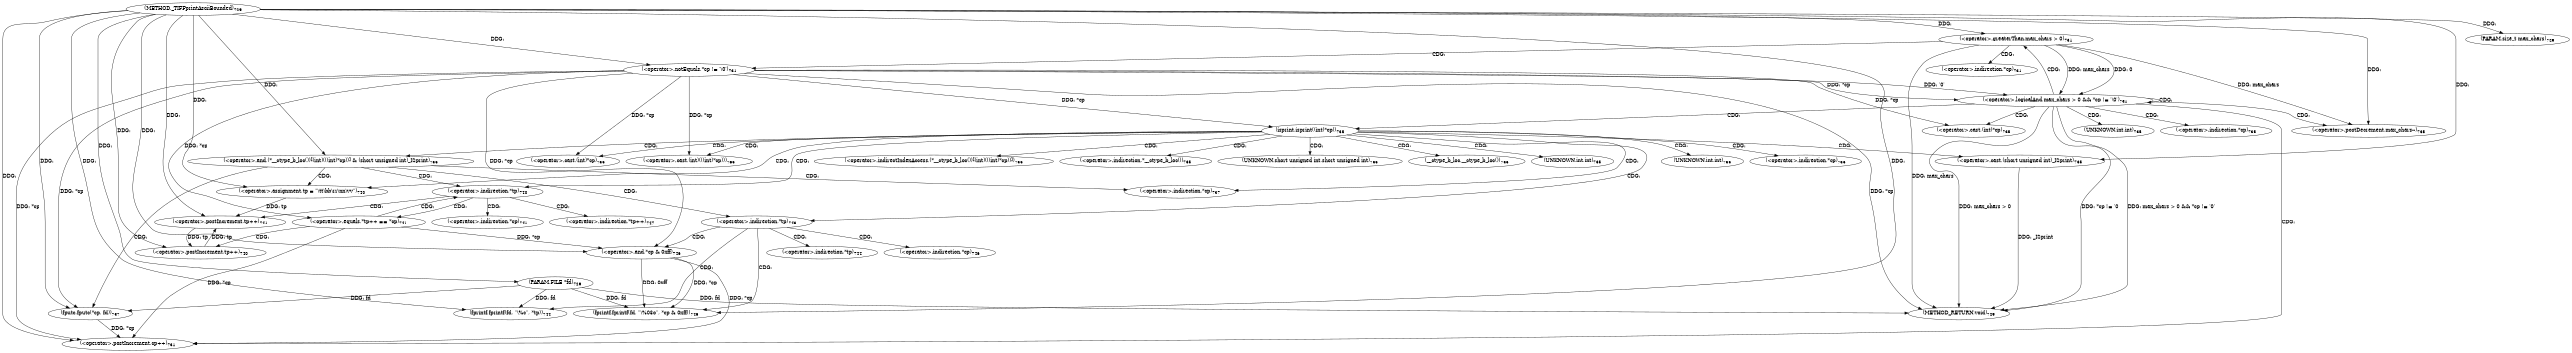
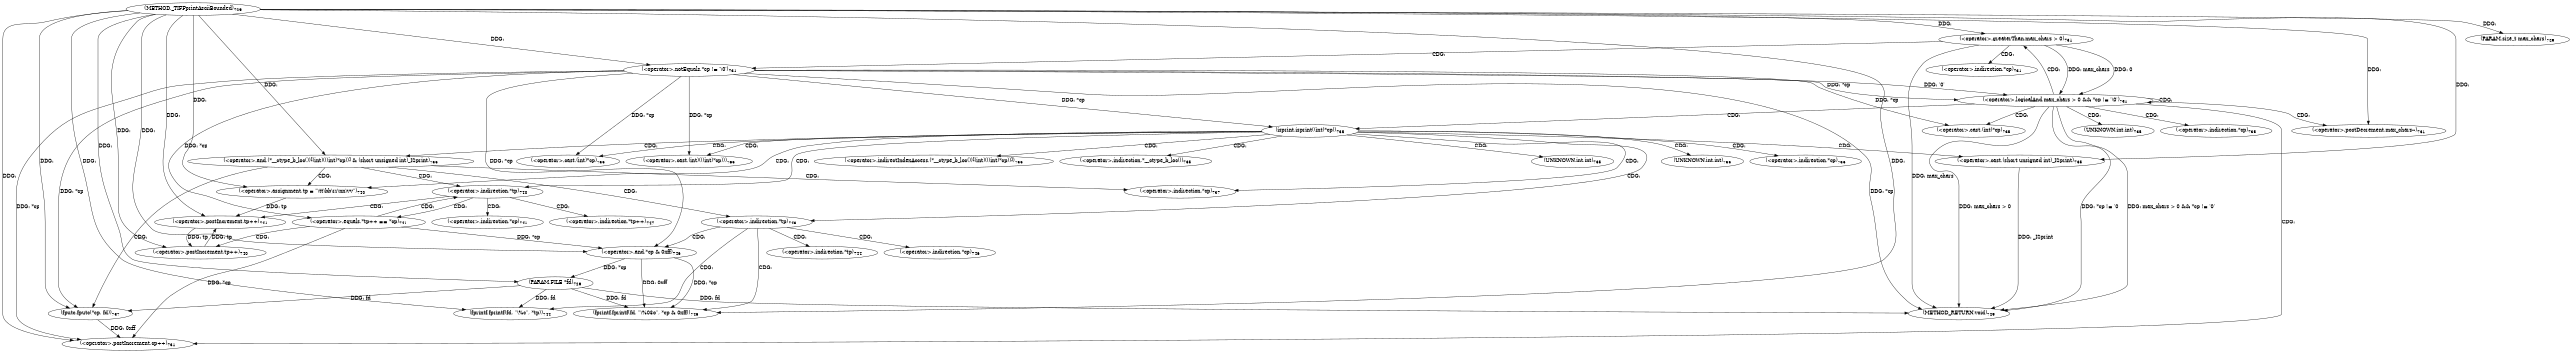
(2205, 79) -> none
(2421, 130) -> (2421, 130)
(1310, 161) -> none
(1467, 161) -> none
(123, 329) -> (123, 329)
(510, 338) -> (599, 267)
